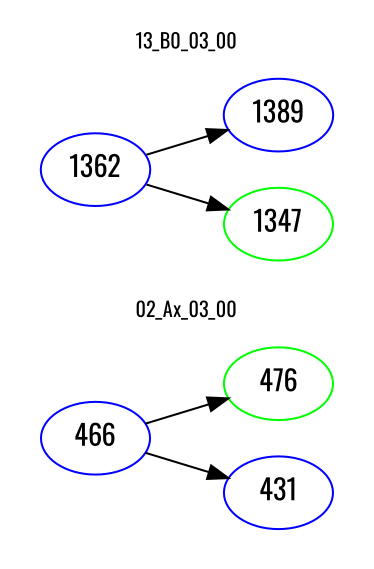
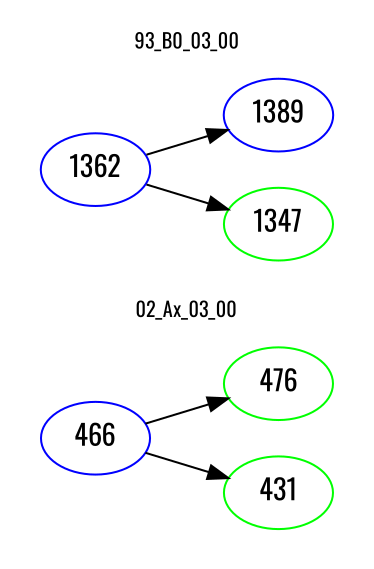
(187, 43) -> (187, 43)
(278, 493) -> (278, 493)
